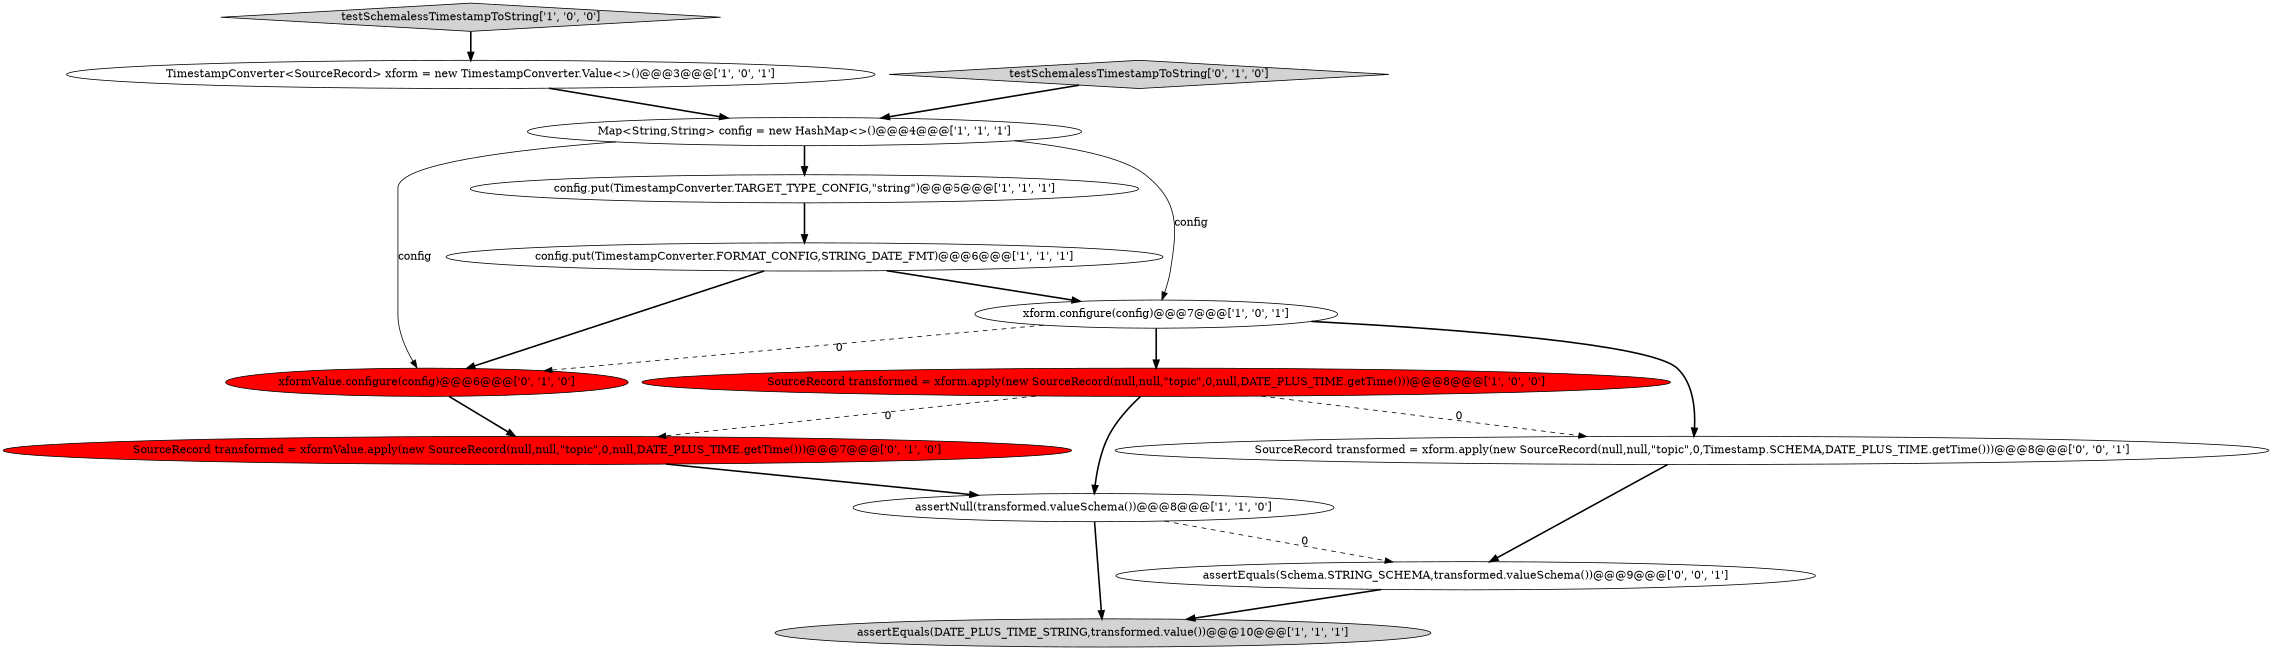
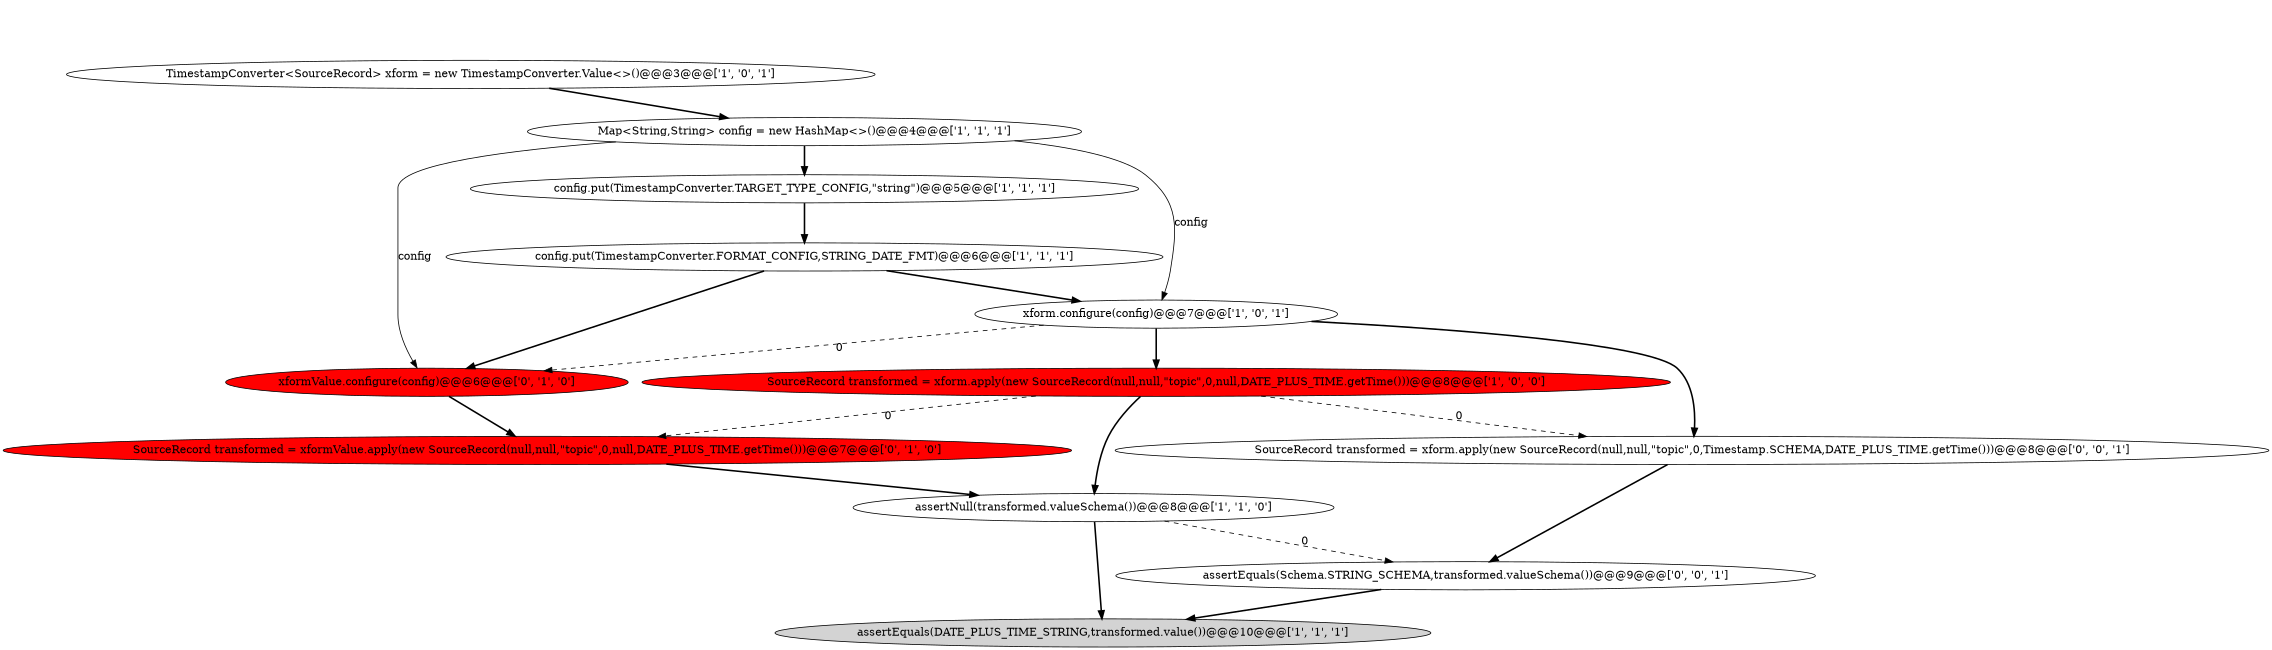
(471, 17) -> none
(1139, 74) -> none
